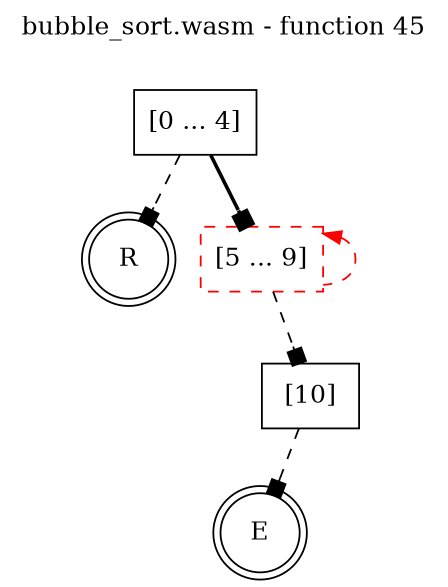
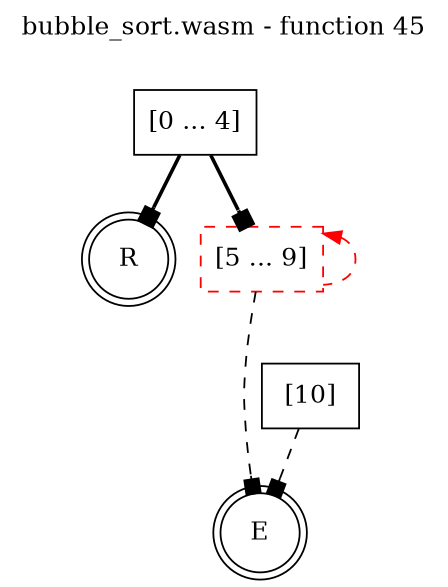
(167, 181) -> (167, 181)
(283, 319) -> (244, 384)
